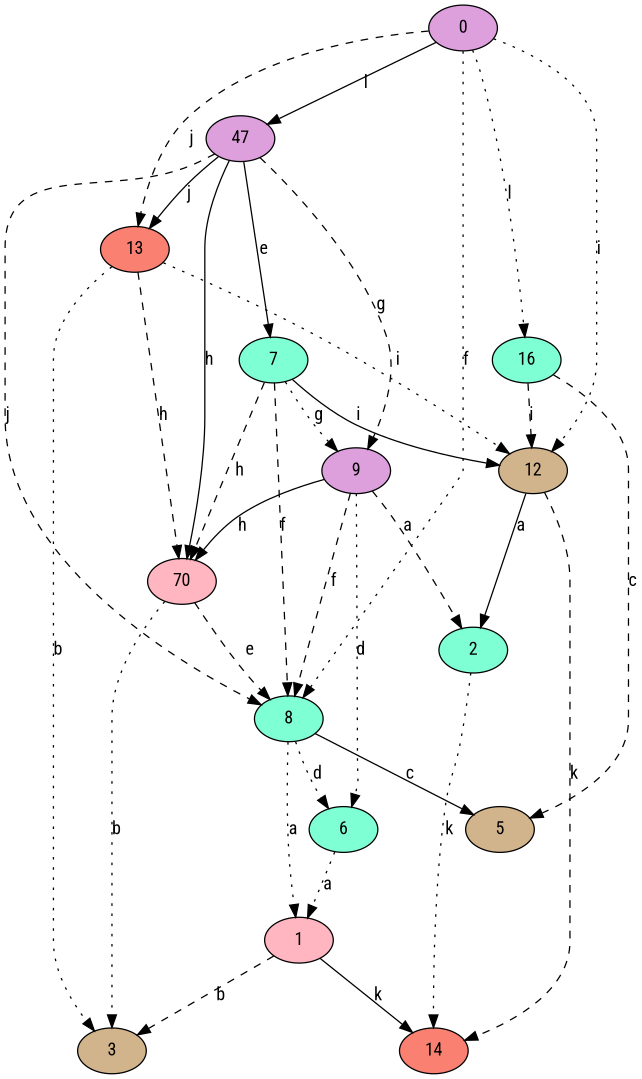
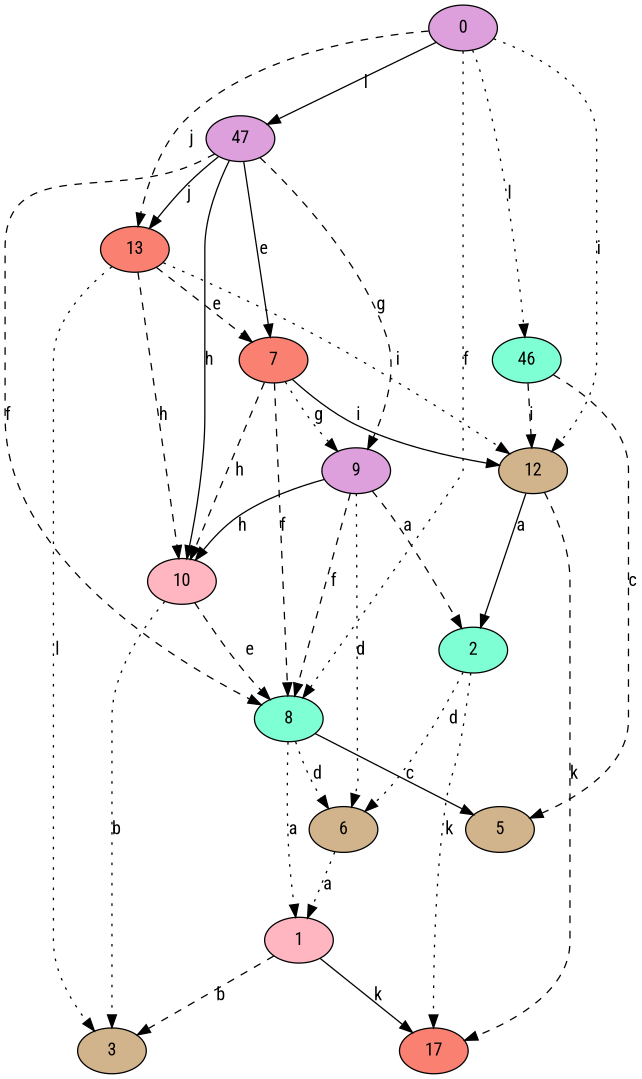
none -> (197, 299)
(274, 360) -> (274, 360)
(527, 360) -> (527, 360)
(8, 415) -> (8, 415)
(182, 581) -> (182, 581)
(58, 650) -> (58, 650)
none -> (424, 741)
(344, 829) -> (344, 829)
(434, 1051) -> (434, 1051)
